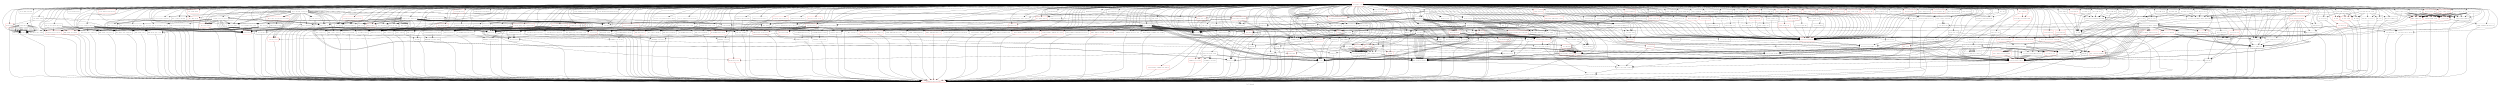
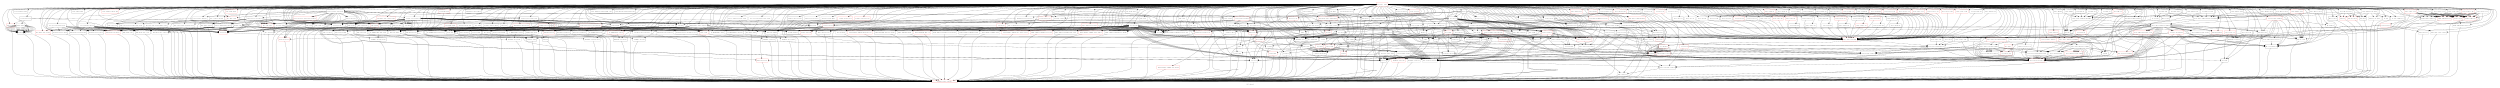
none -> (1961, 39)
